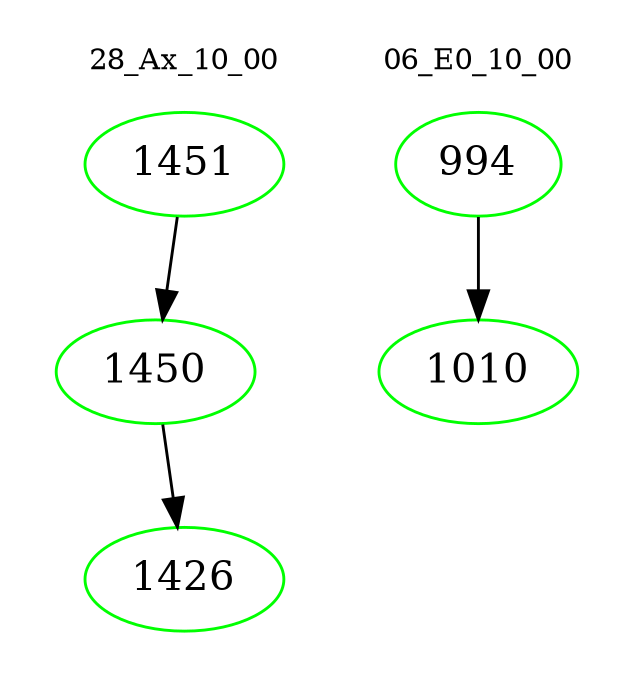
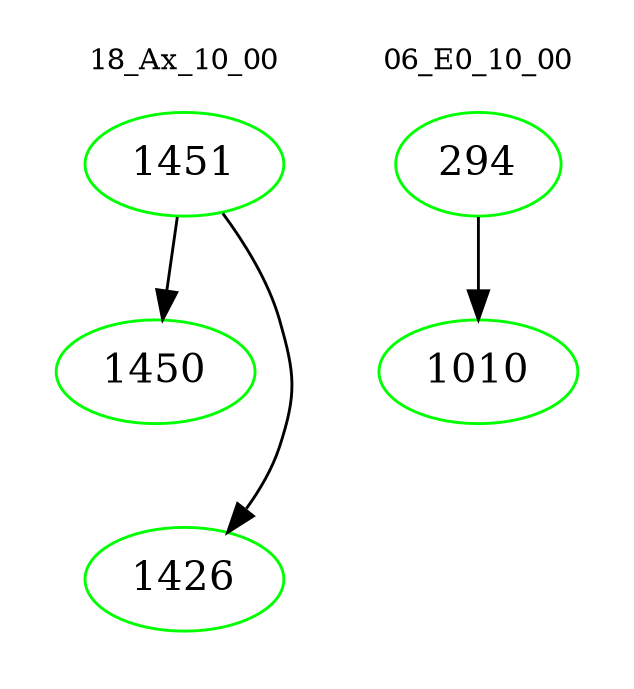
(184, 62) -> (184, 62)
(478, 164) -> (478, 164)
(168, 461) -> (289, 358)
